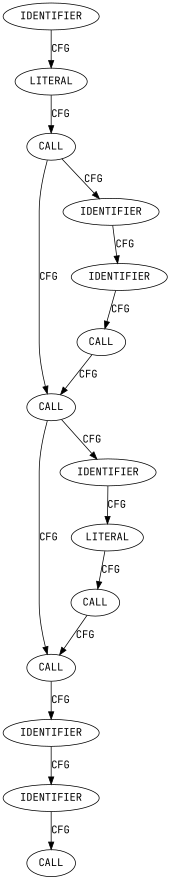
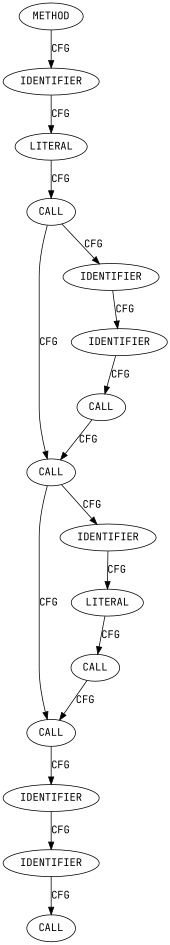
none -> (51, 16)
